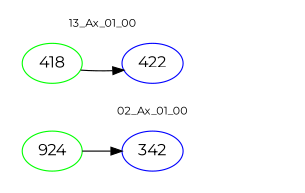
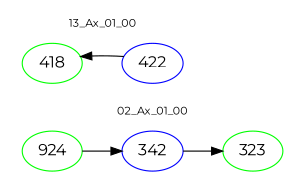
(97, 71) -> (108, 56)
none -> (253, 151)
